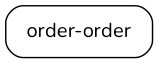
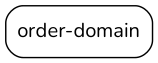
(79, 32) -> (79, 32)
